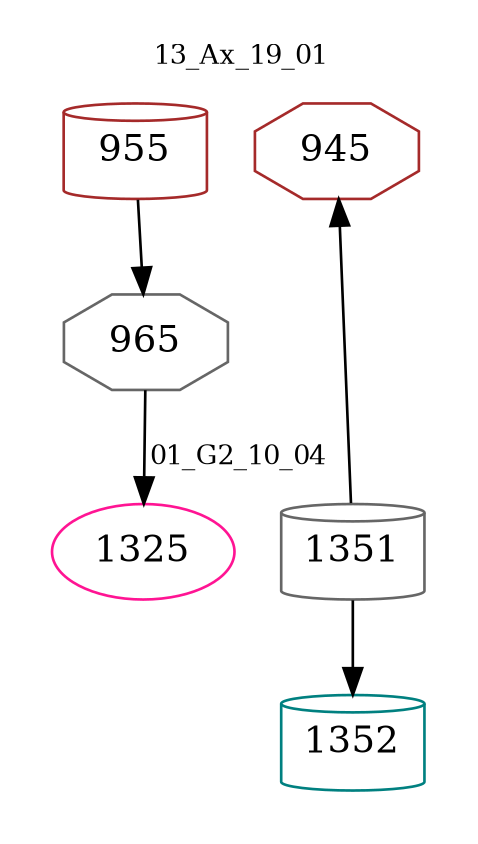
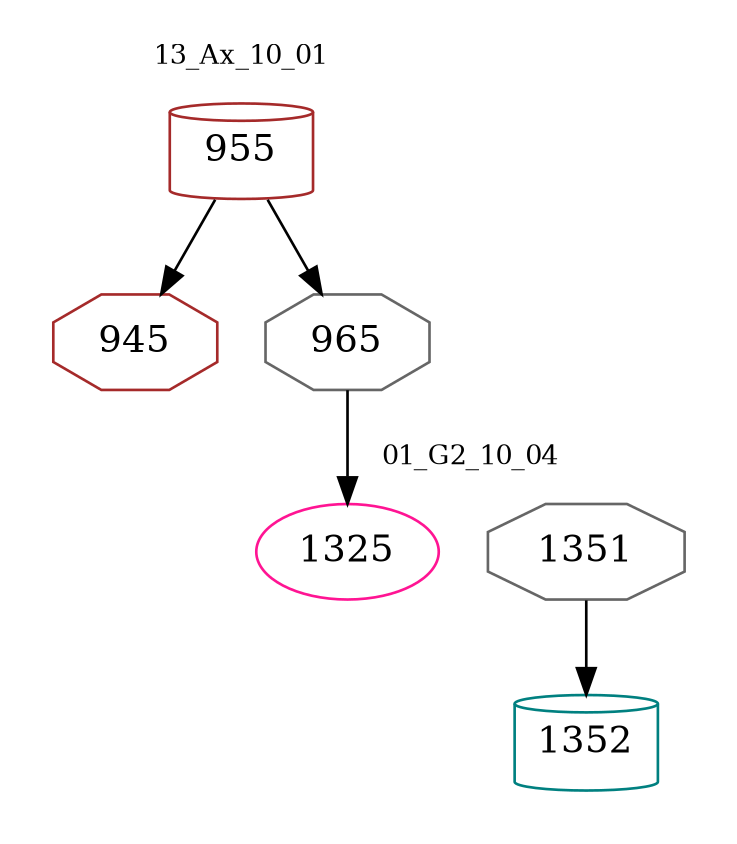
(241, 57) -> (241, 57)
(345, 365) -> (195, 235)
(353, 552) -> (586, 552)
